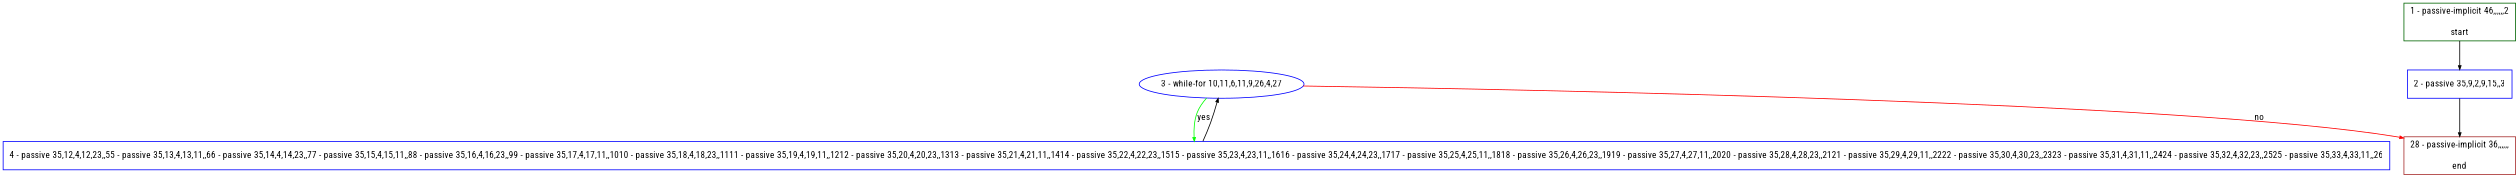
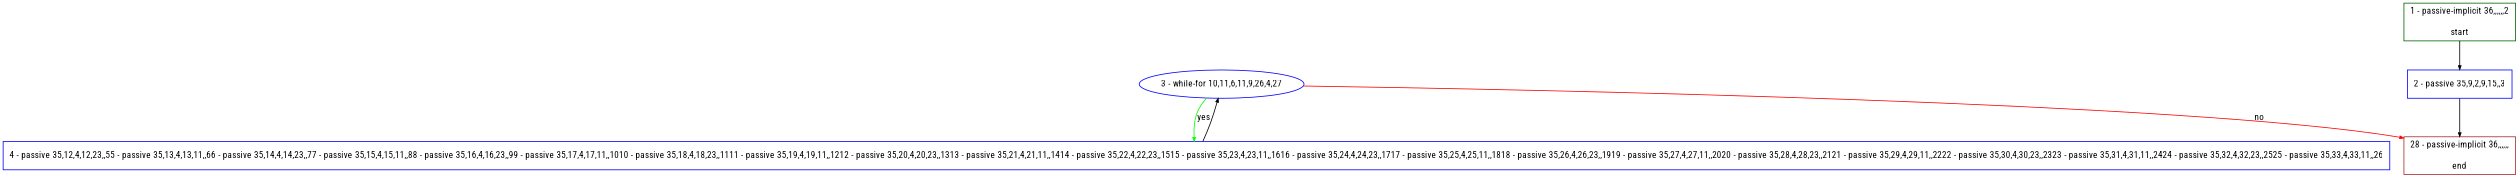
(2460, 22) -> (2460, 22)
